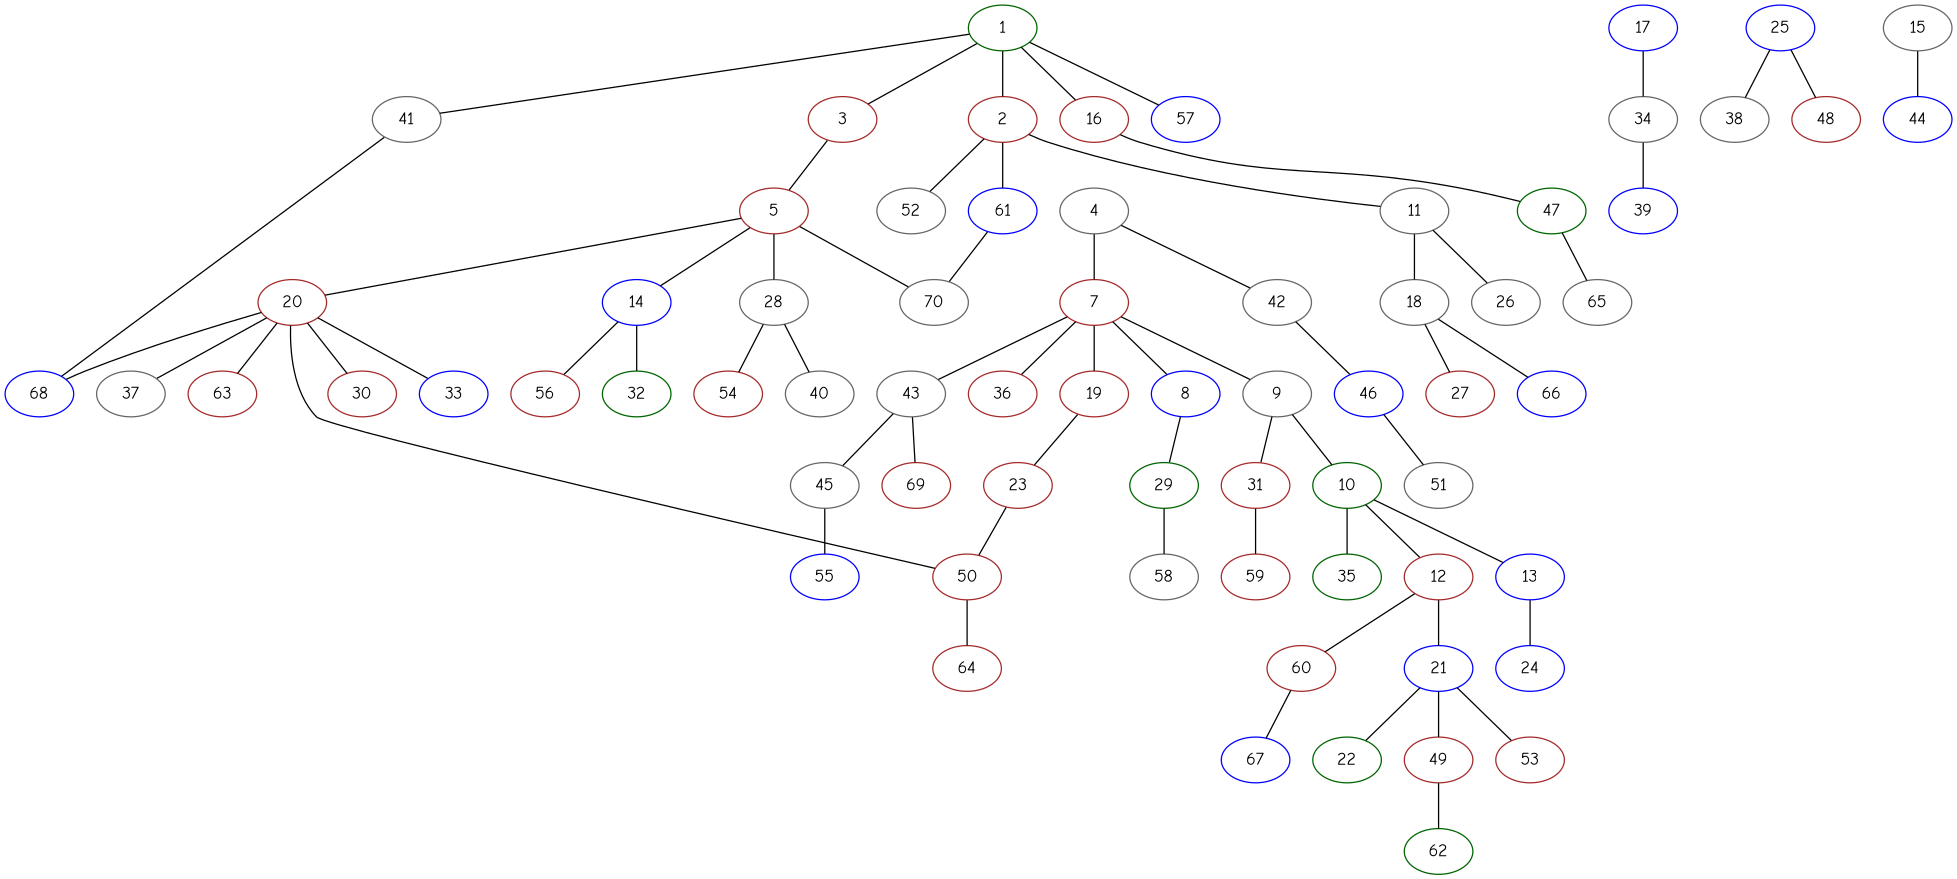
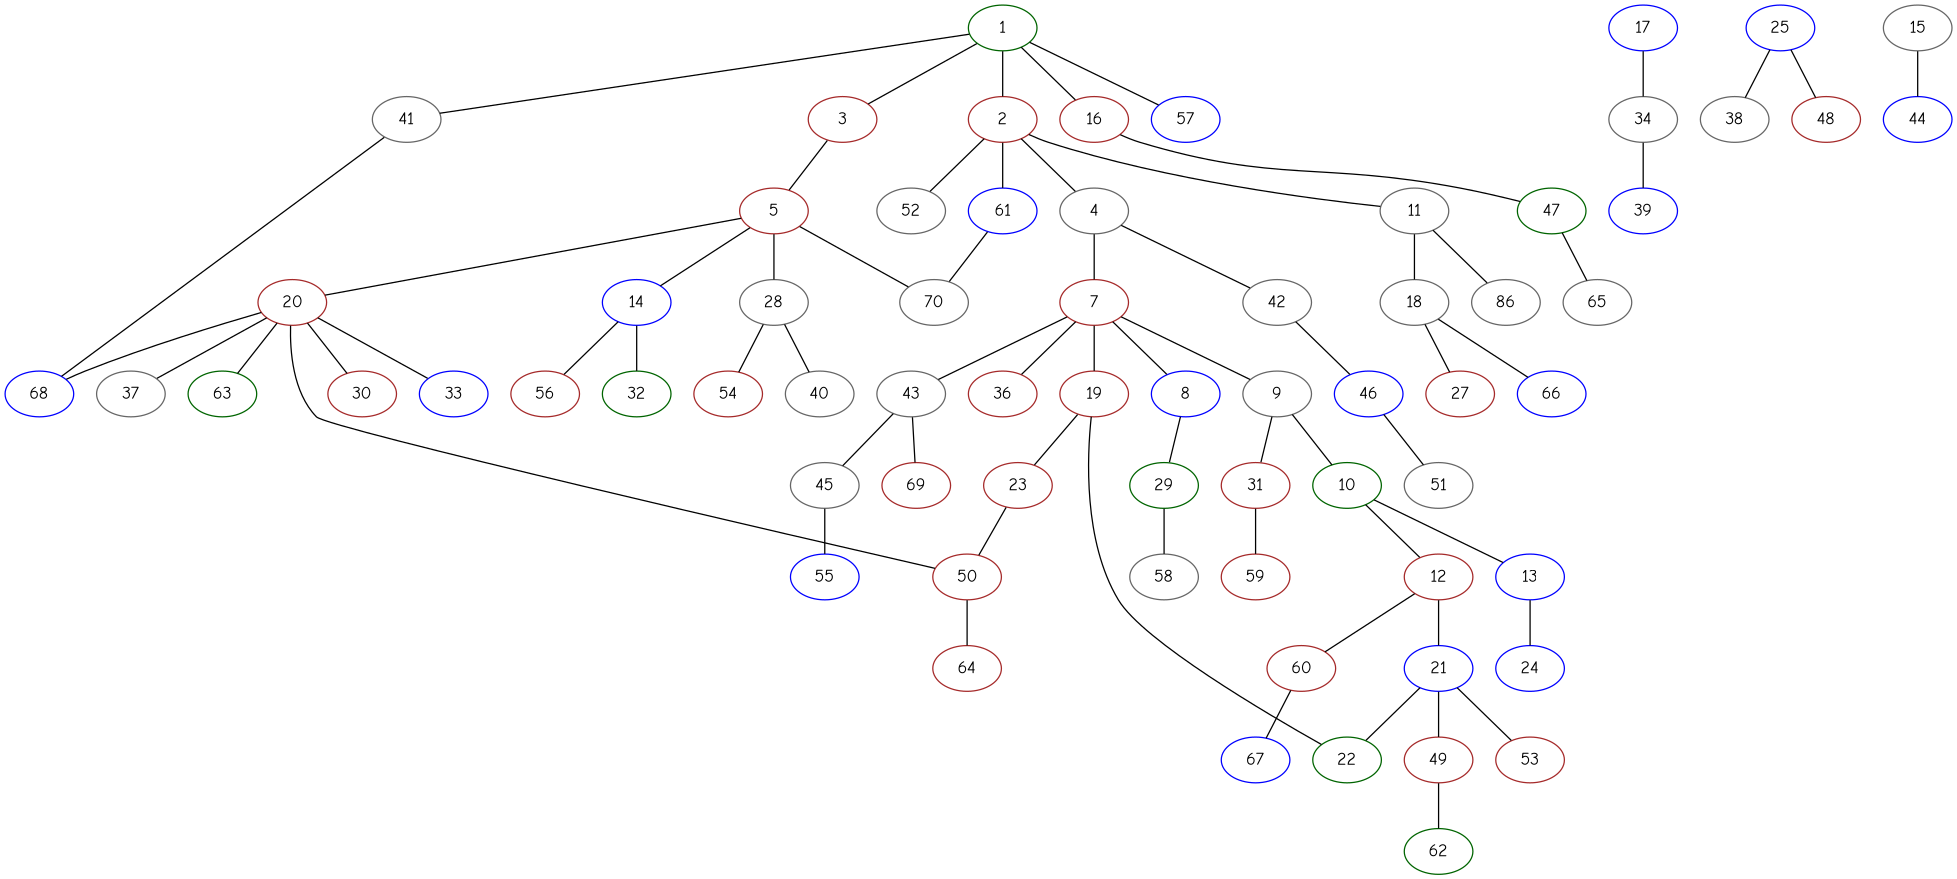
none -> (1048, 165)
(1506, 302) -> (1506, 302)
(222, 394) -> (222, 394)
(1347, 577) -> none
none -> (1139, 623)
